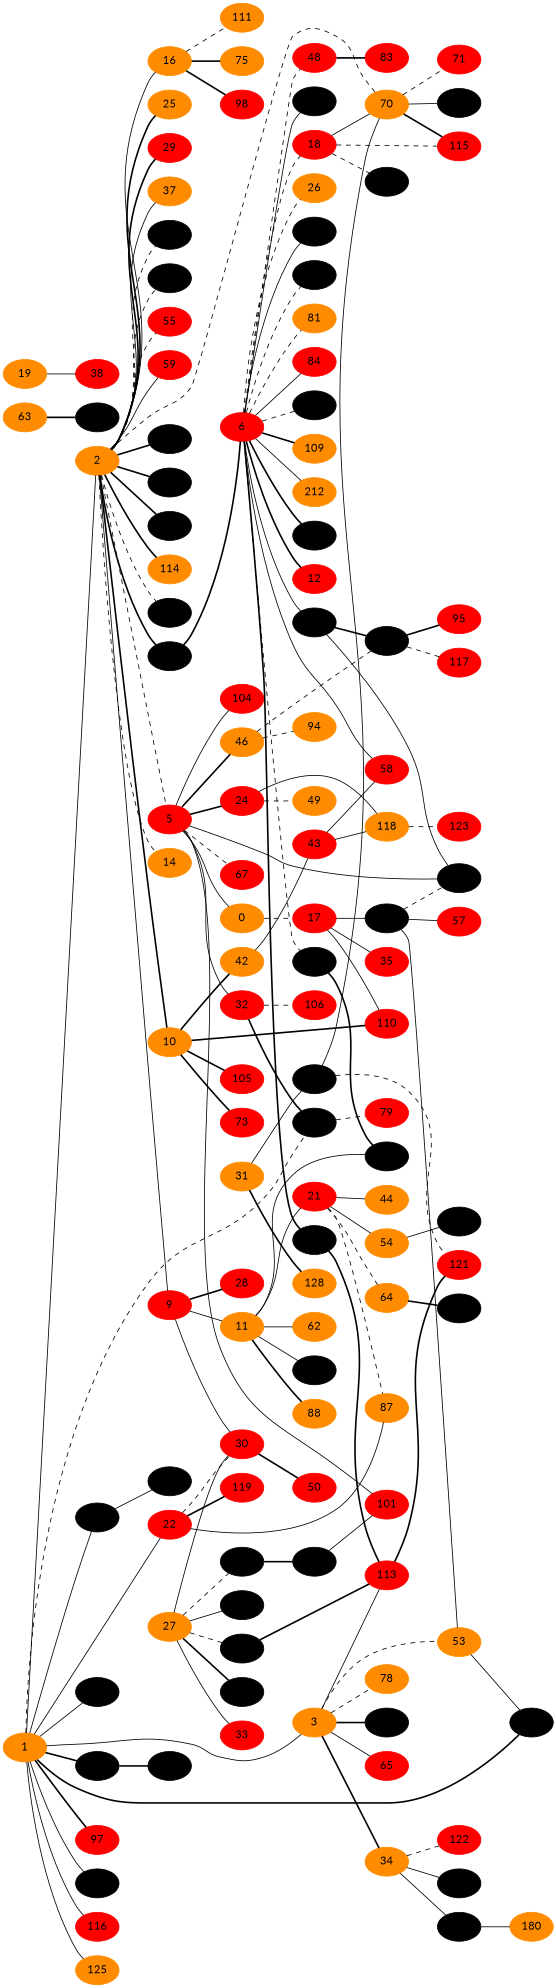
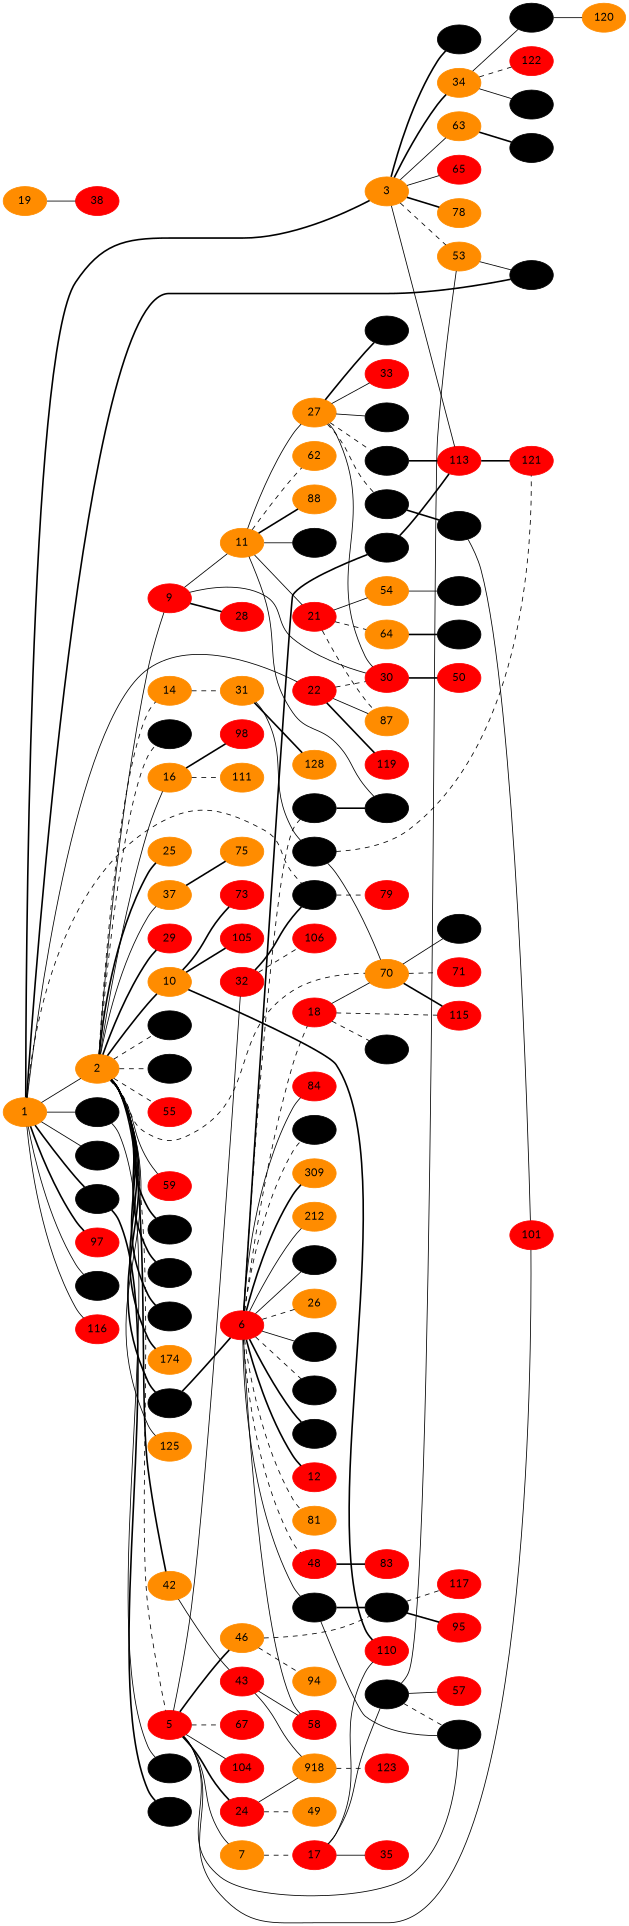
(206, 61) -> (206, 873)
none -> (423, 159)
(314, 449) -> (314, 1173)
none -> (270, 474)
(170, 569) -> (170, 1360)
none -> (206, 691)
(387, 827) -> (314, 1768)
(242, 918) -> (242, 1855)
(203, 1003) -> (143, 1324)
(387, 1200) -> none
(278, 1327) -> (276, 498)
(351, 1701) -> (423, 202)
(179, 1742) -> (40, 530)
(44, 1864) -> (126, 1331)
(532, 1927) -> (604, 18)
